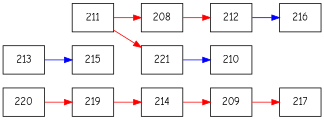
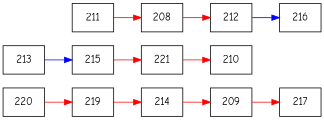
(124, 37) -> (124, 60)
(193, 60) -> (193, 60)
